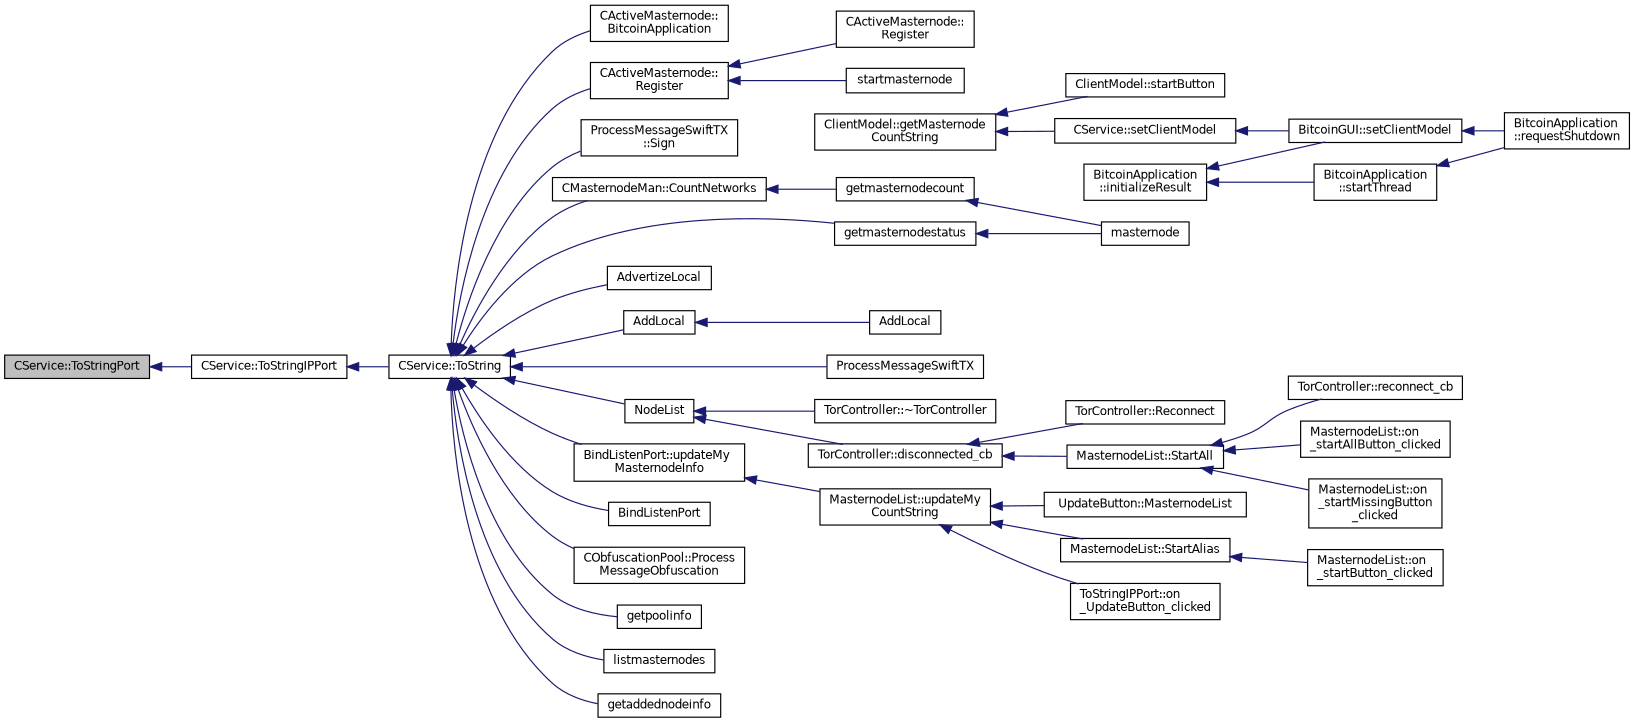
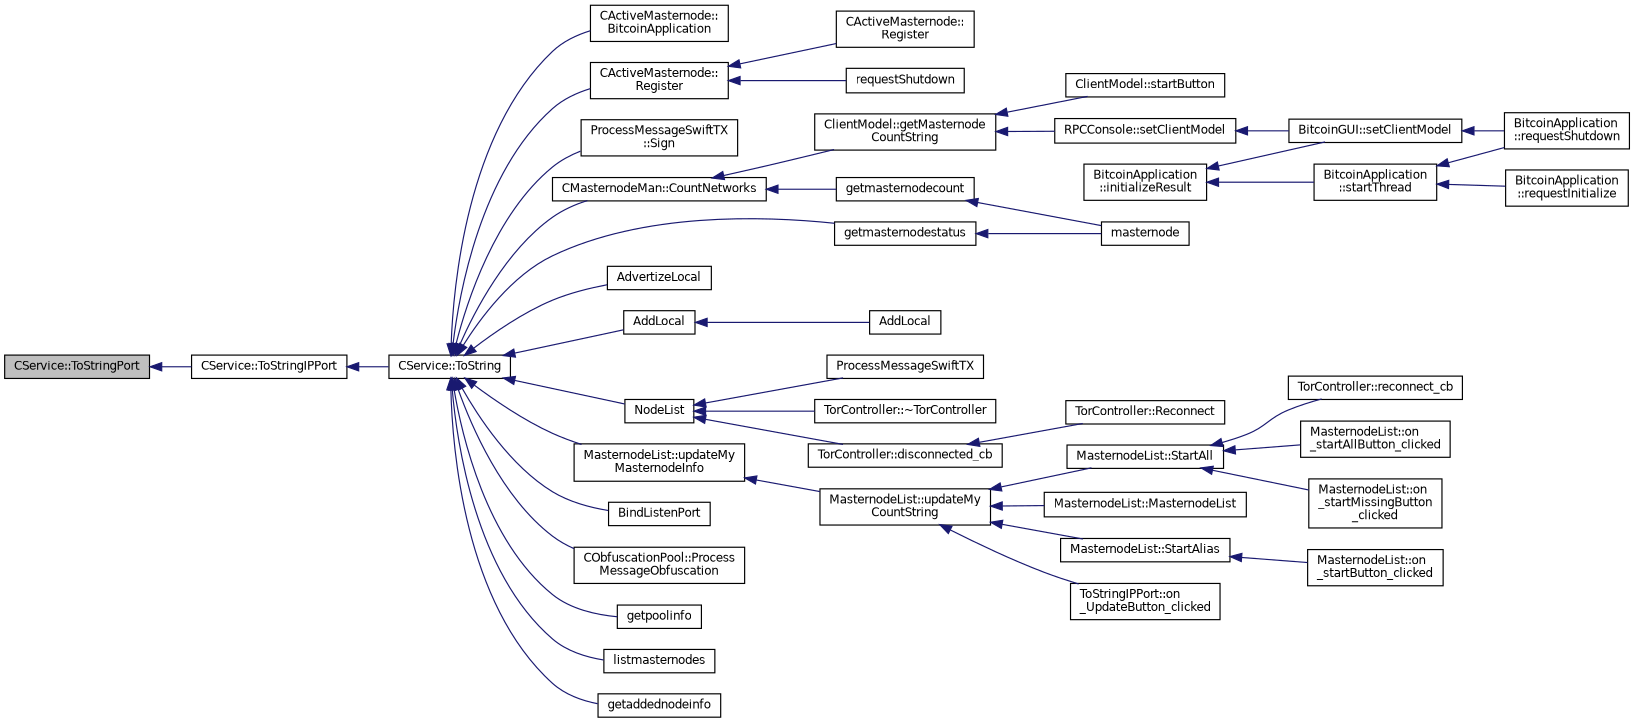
(905, 81) -> (905, 81)
(1145, 131) -> (1145, 131)
none -> (779, 163)
none -> (1567, 188)
(675, 367) -> (774, 390)
(1041, 456) -> (1046, 477)
(659, 463) -> (659, 463)
(1145, 505) -> (1145, 505)
